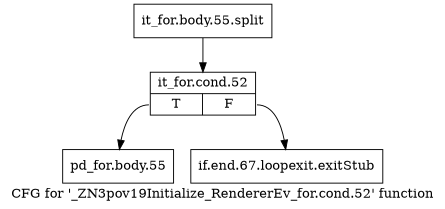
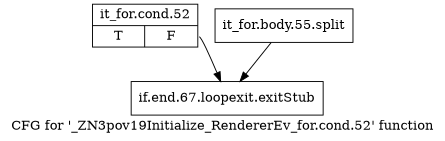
(203, 50) -> (259, 58)
(118, 166) -> none
